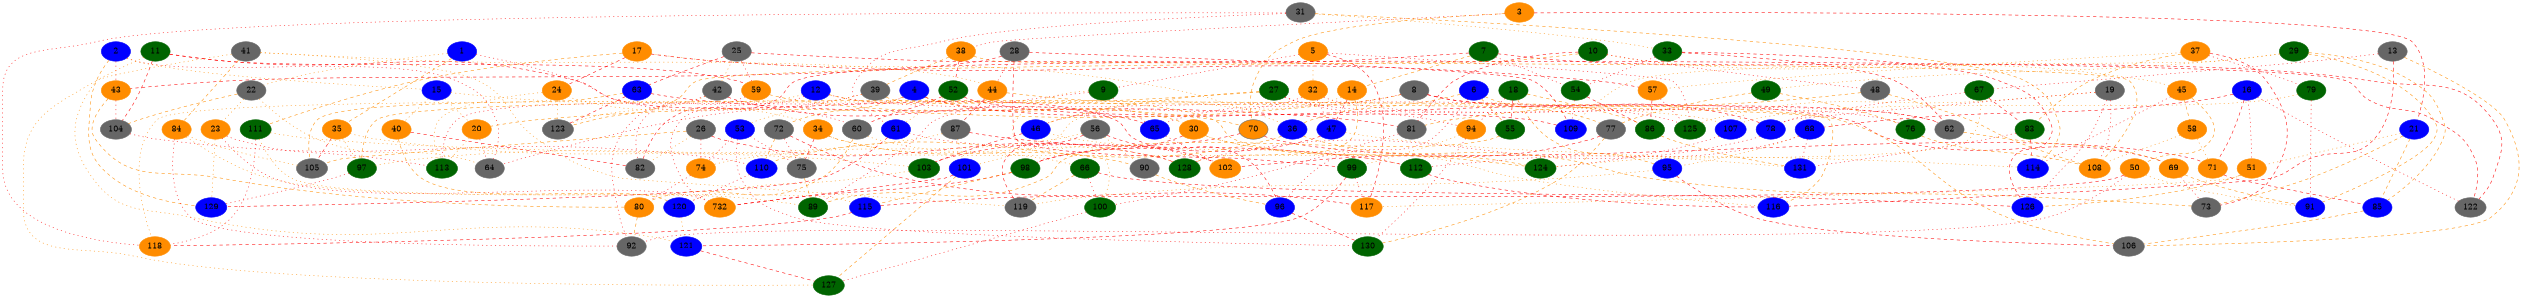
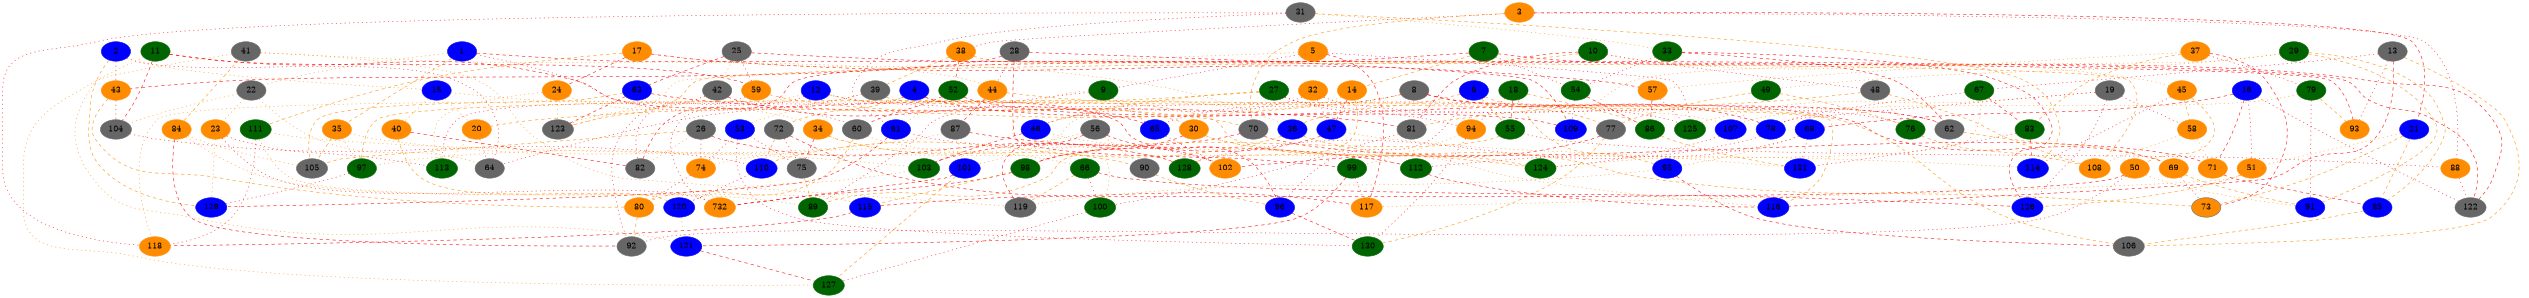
(1313, 71) -> (930, 67)
(183, 107) -> (183, 107)
(1253, 129) -> (1253, 129)
none -> (2355, 129)
(2110, 132) -> (2152, 111)
(325, 147) -> (325, 147)
none -> (2455, 168)
(2206, 207) -> (2206, 207)
(323, 239) -> (323, 239)
